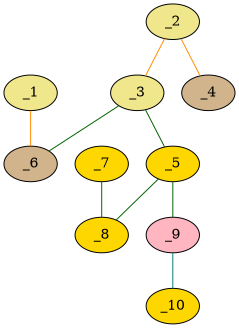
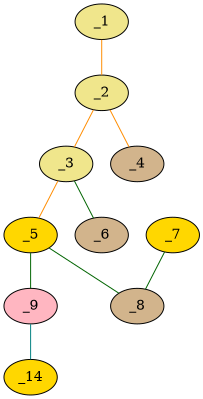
(31, 128) -> (102, 57)
(155, 128) -> (48, 200)
(102, 235) -> (137, 306)
(173, 306) -> (31, 377)
